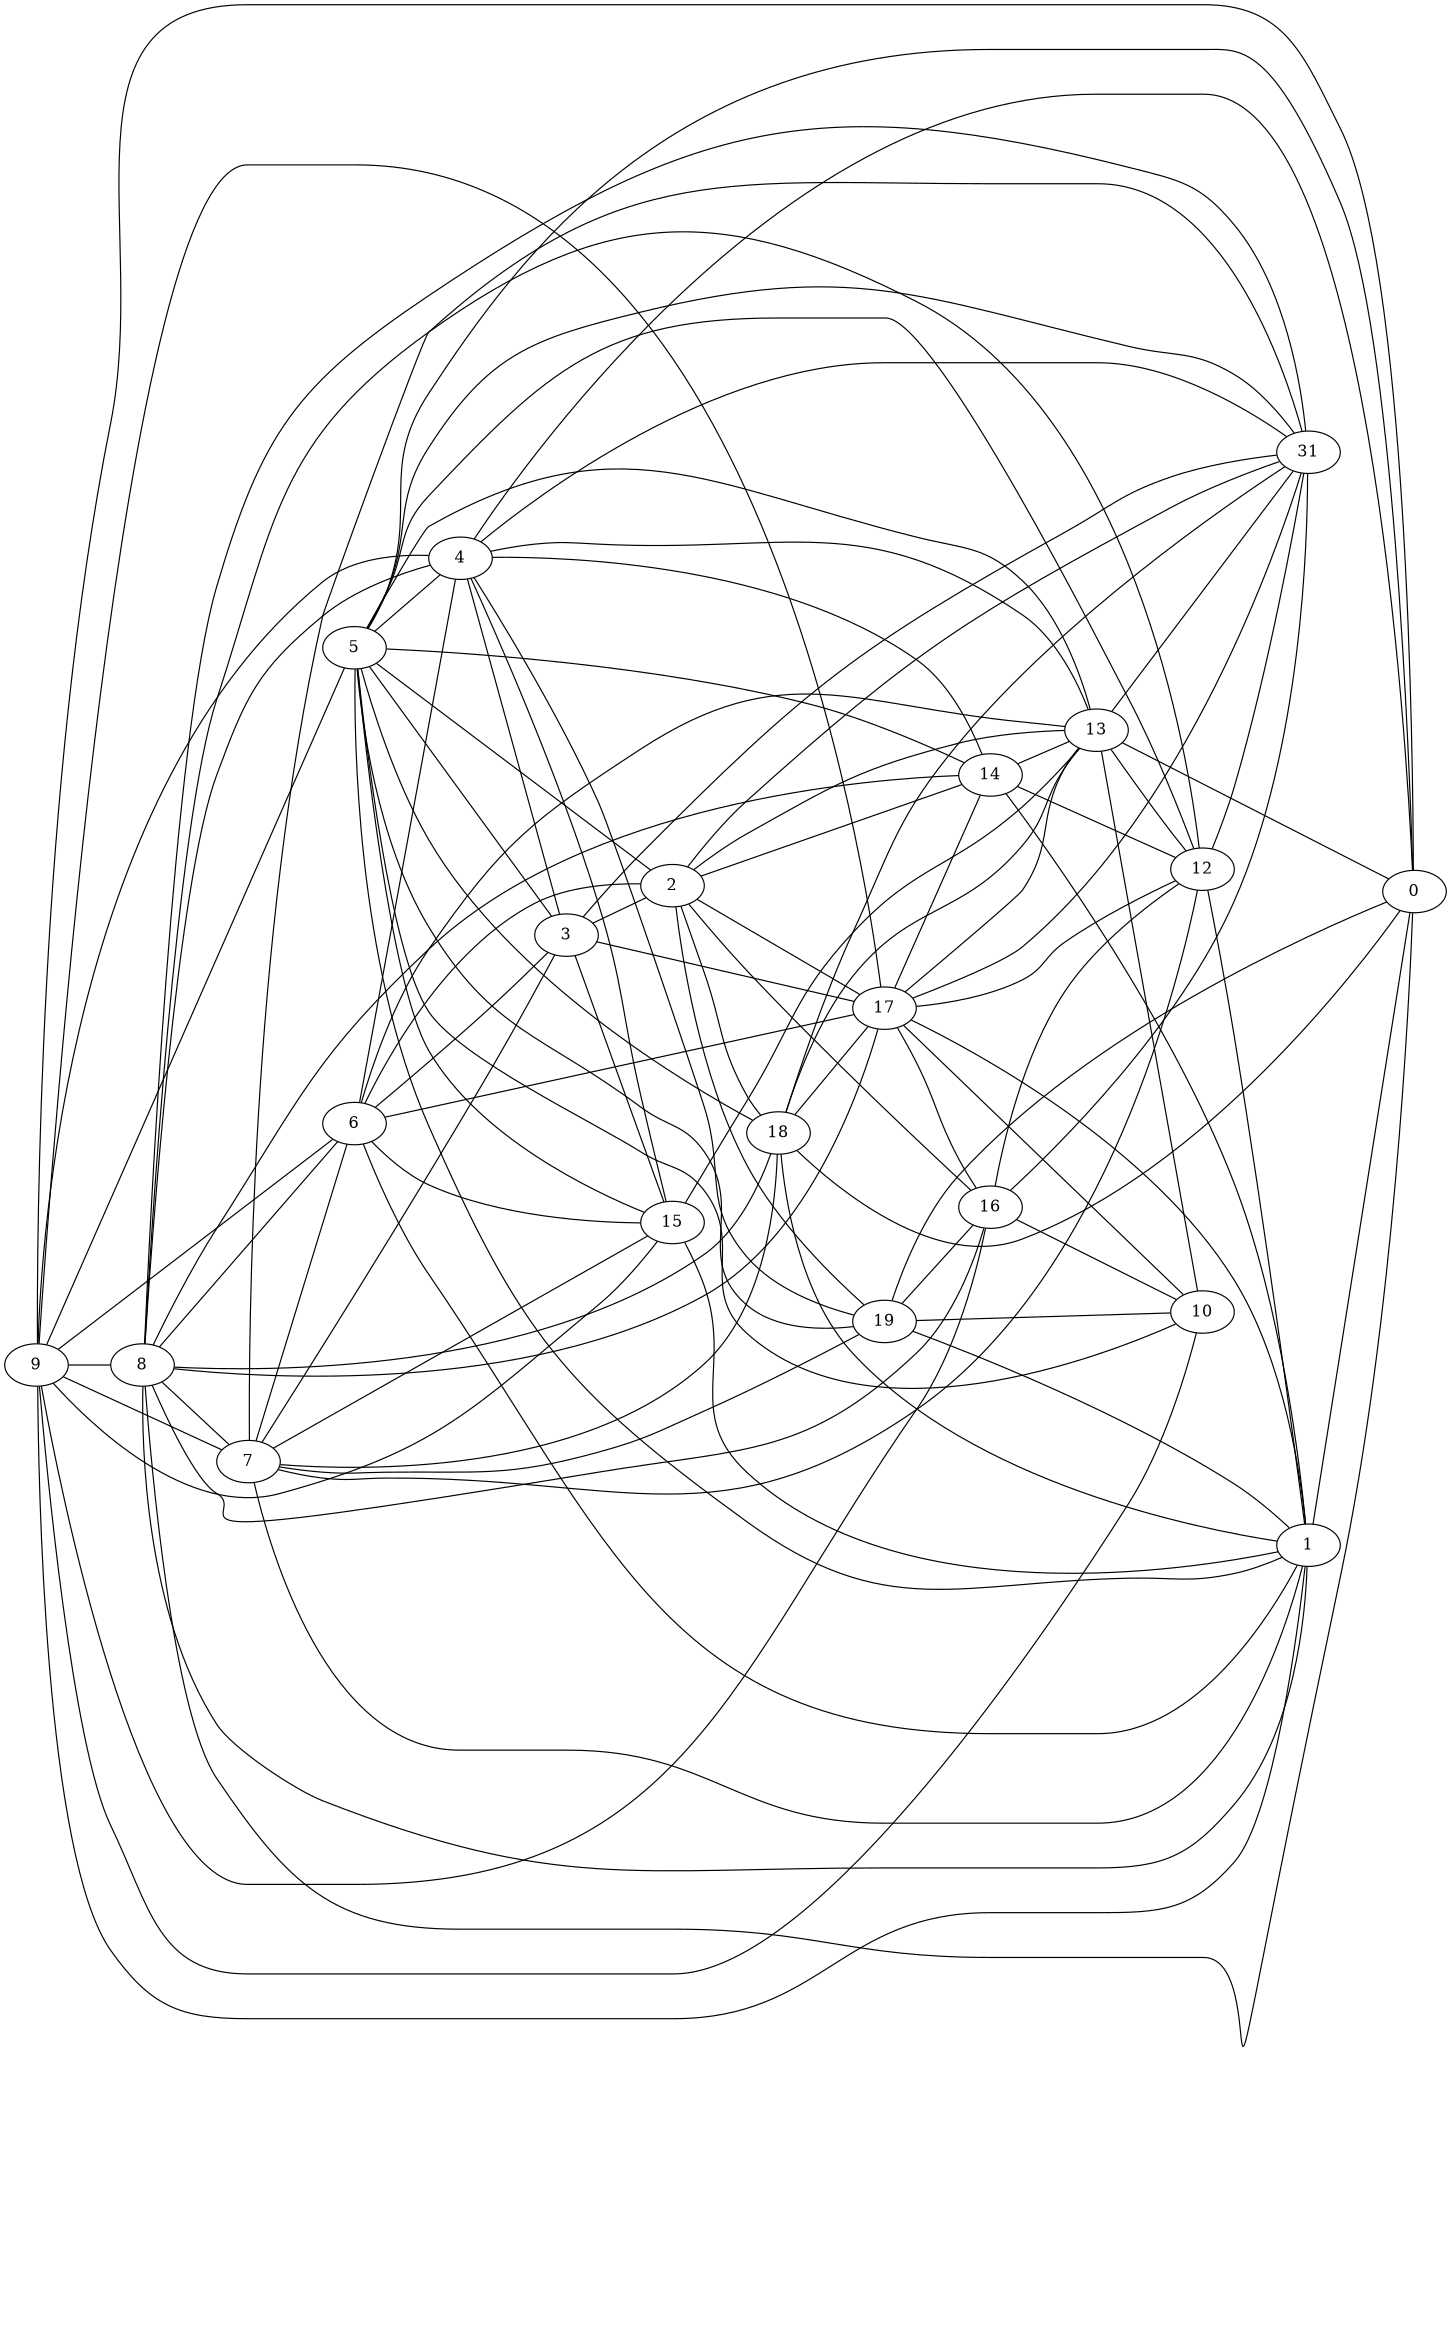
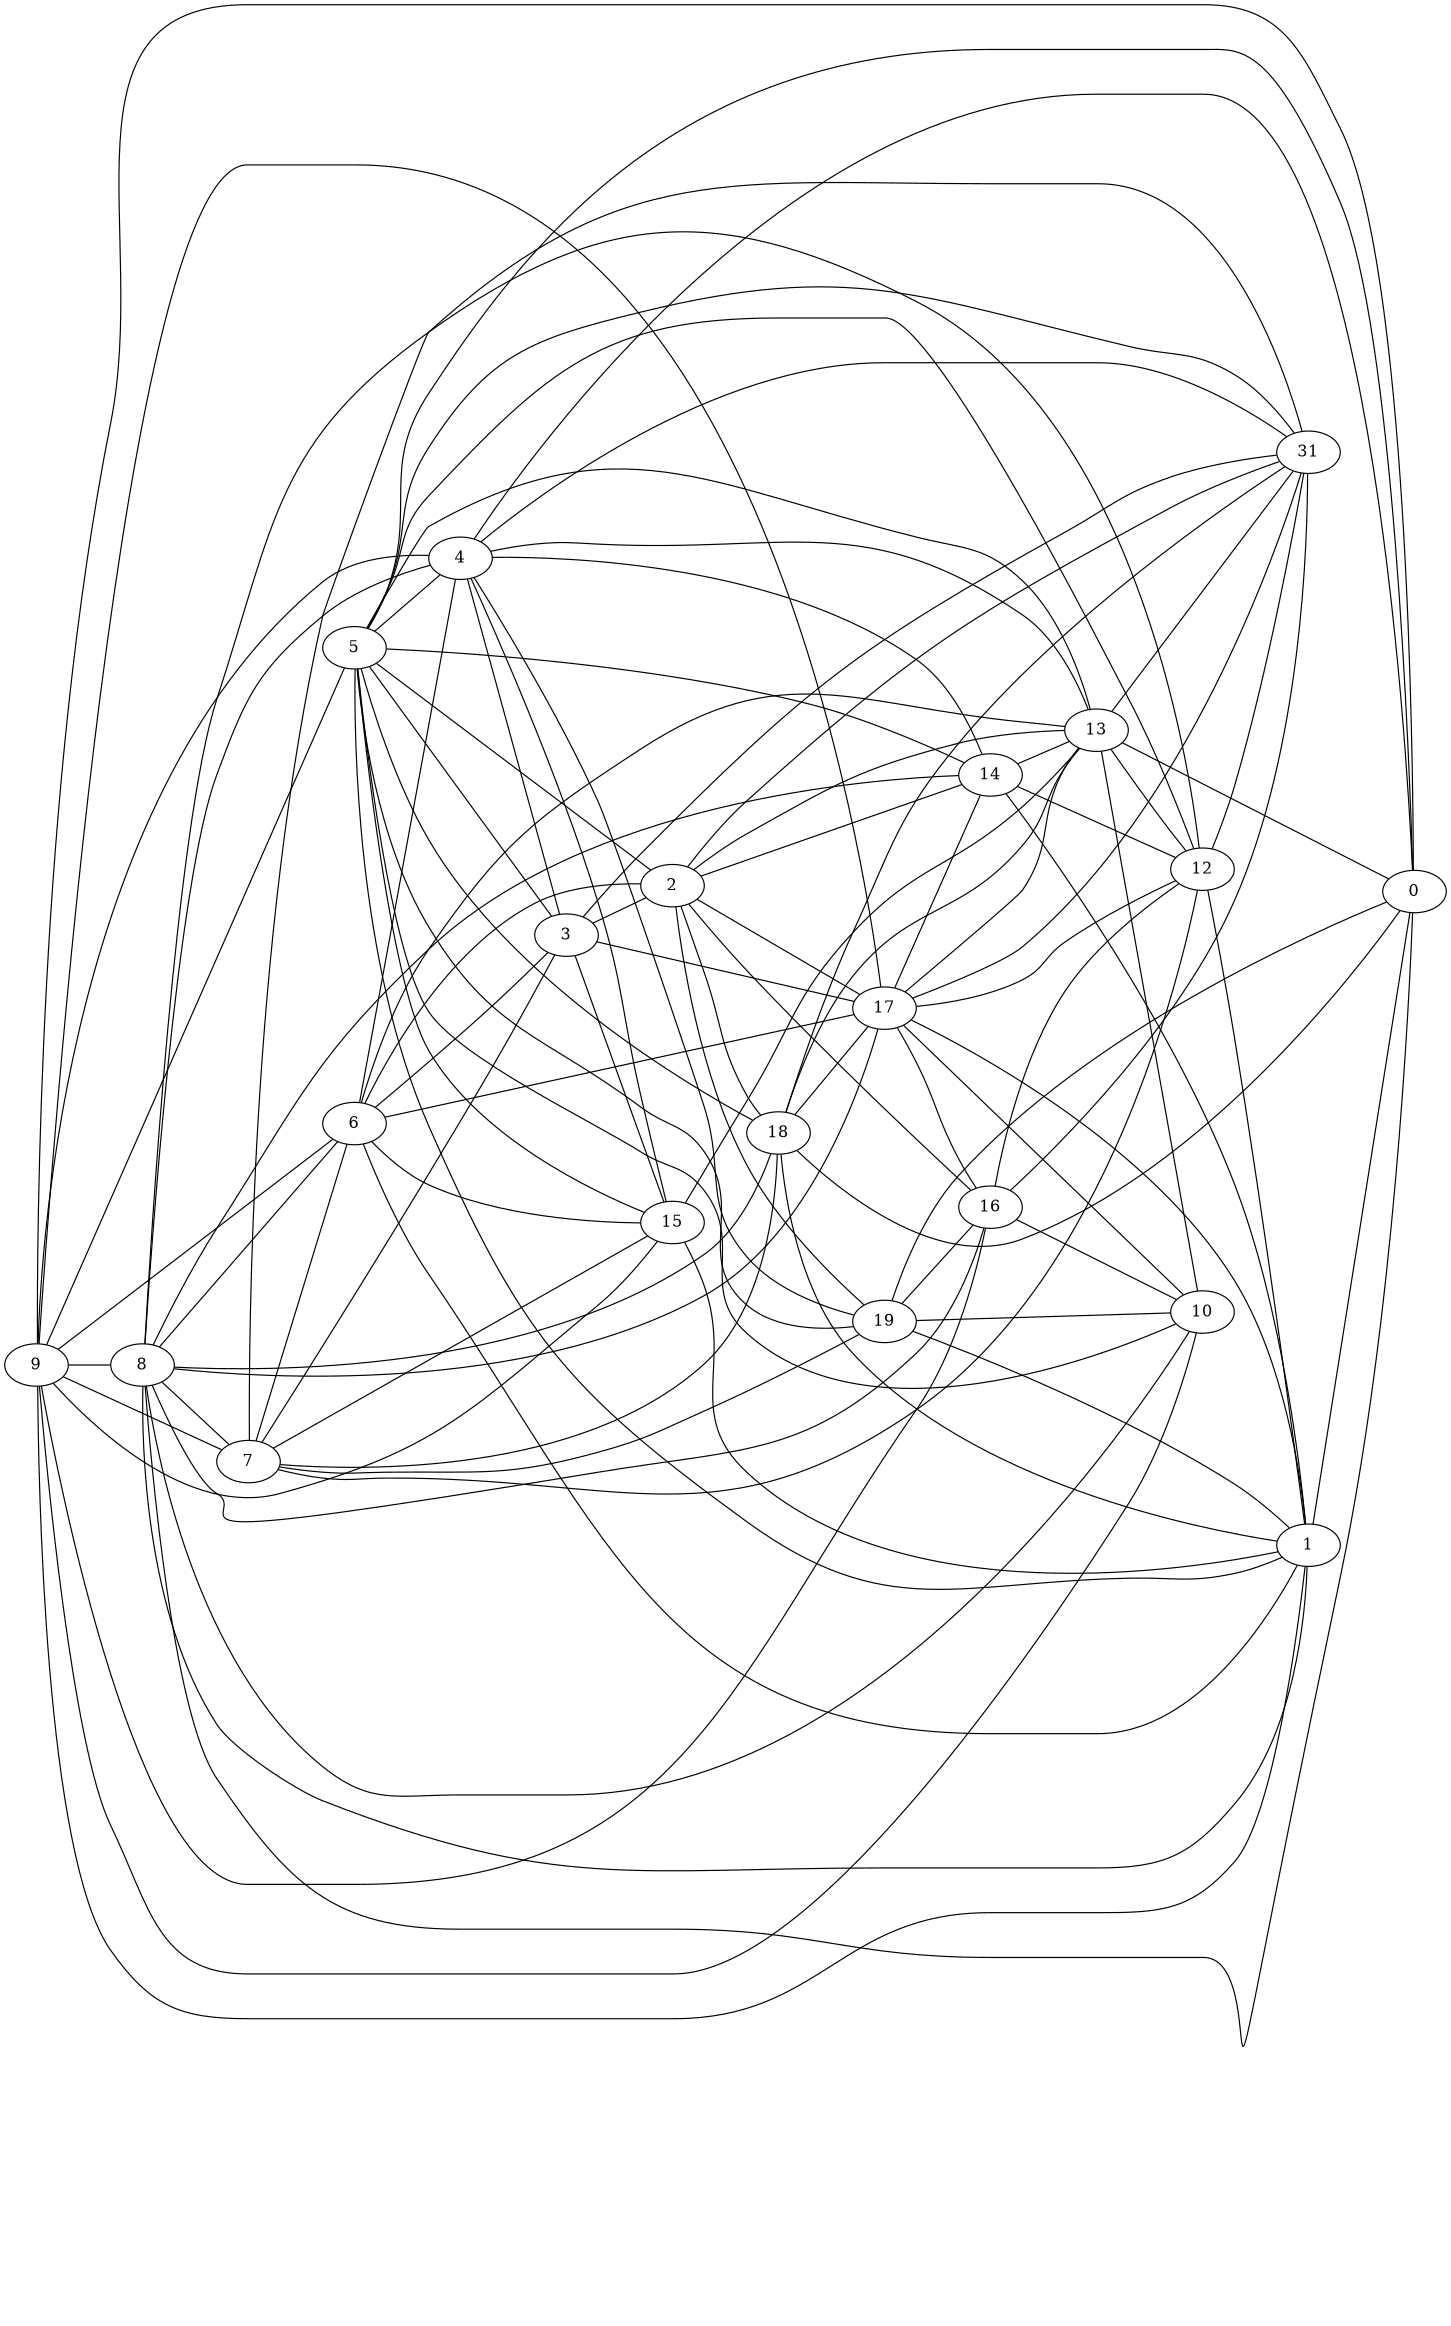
(410, 309) -> (629, 1786)
(770, 1804) -> none
